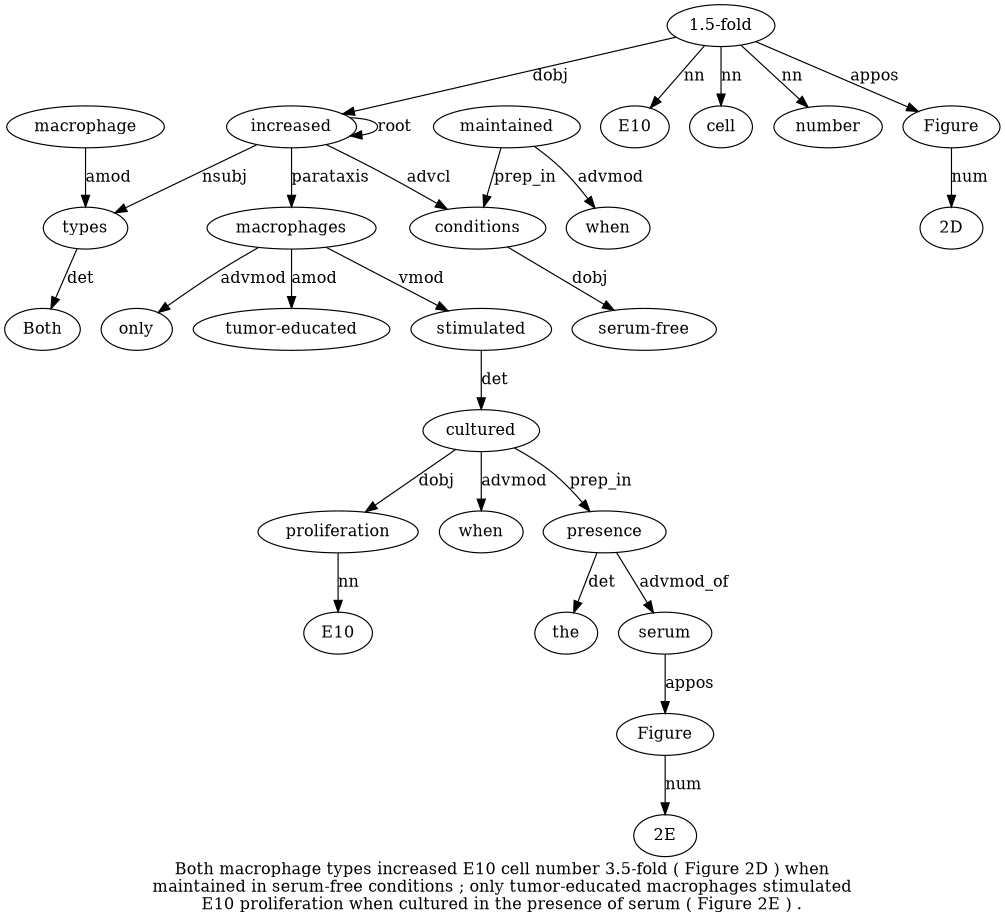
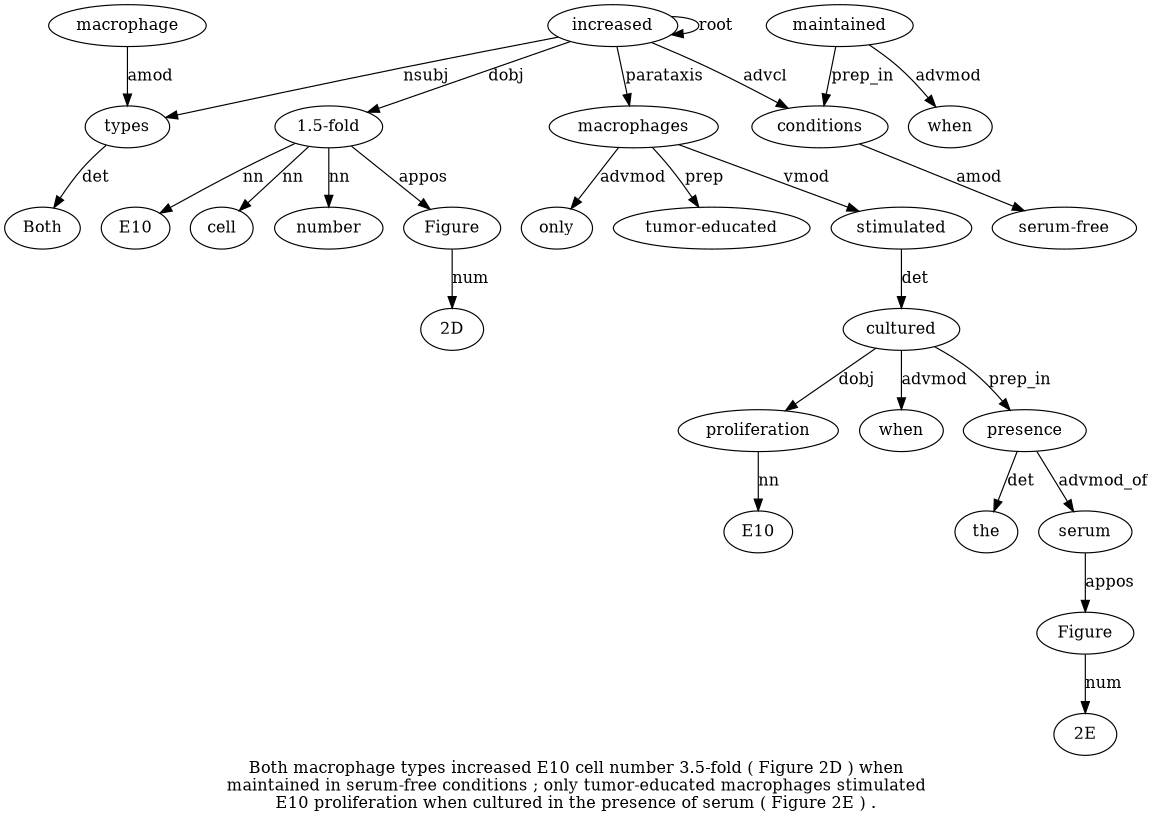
(515, 74) -> (474, 75)
(315, 279) -> (705, 177)
(590, 279) -> (979, 177)
